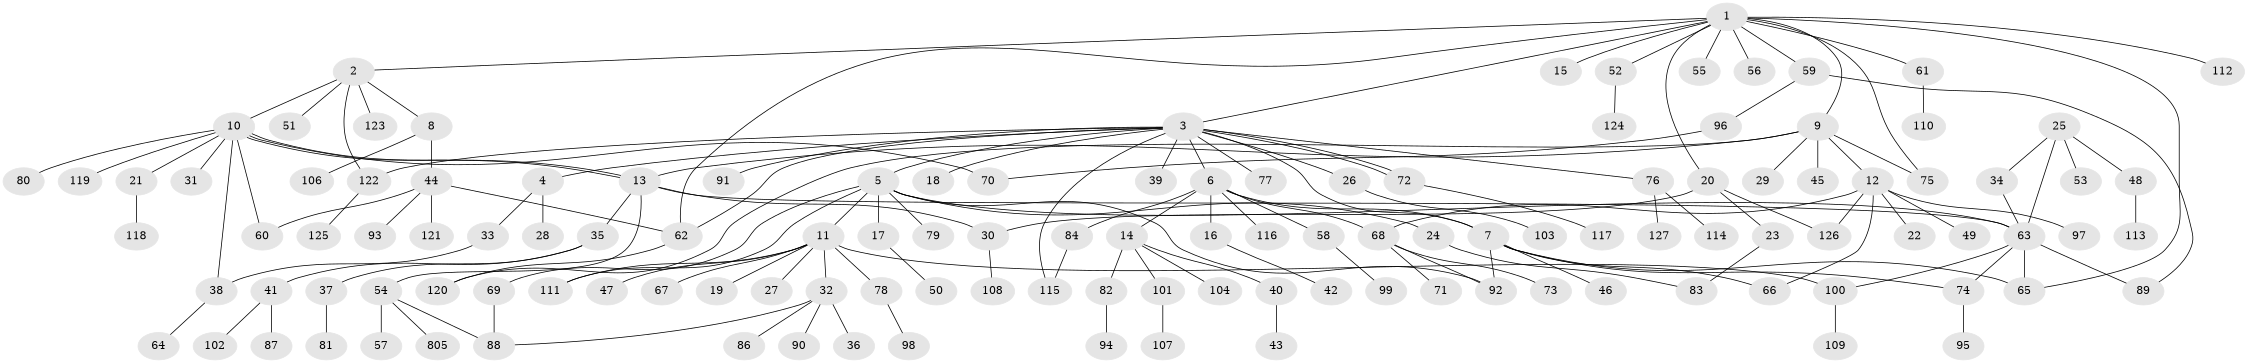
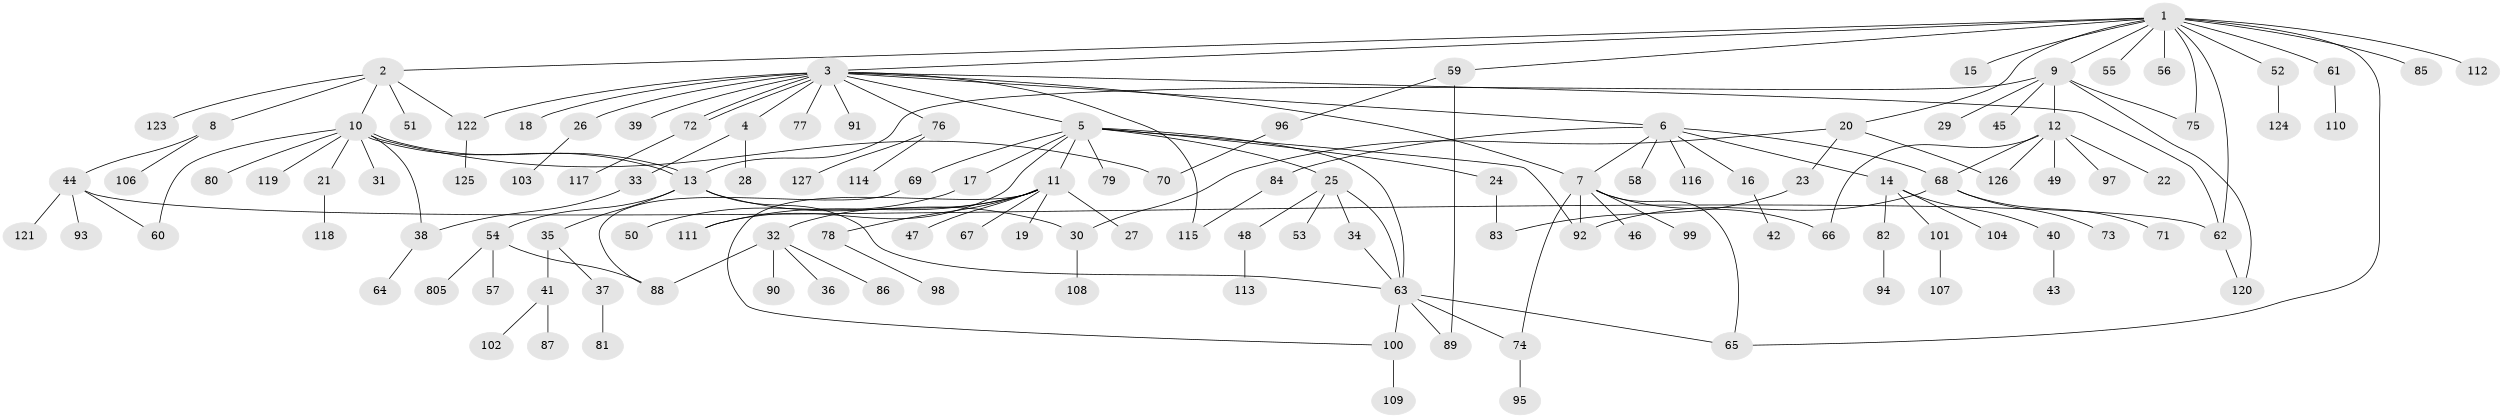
none -> (2421, 72)
none -> (1210, 145)
(1353, 262) -> (1655, 218)
